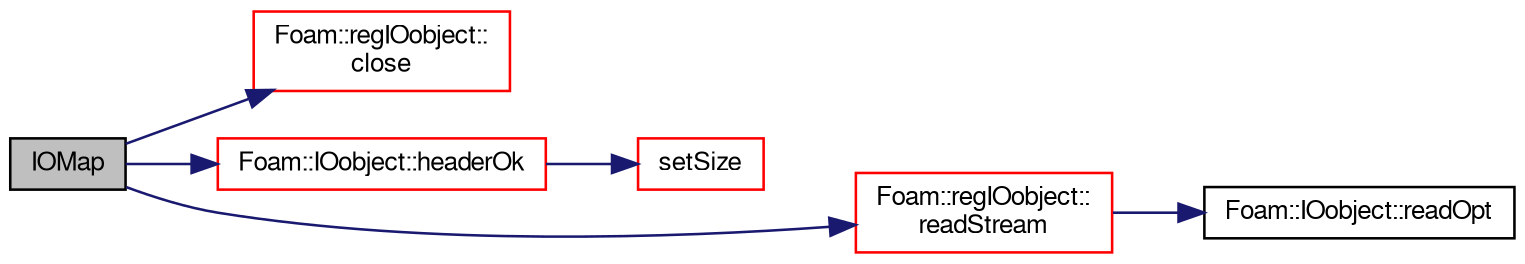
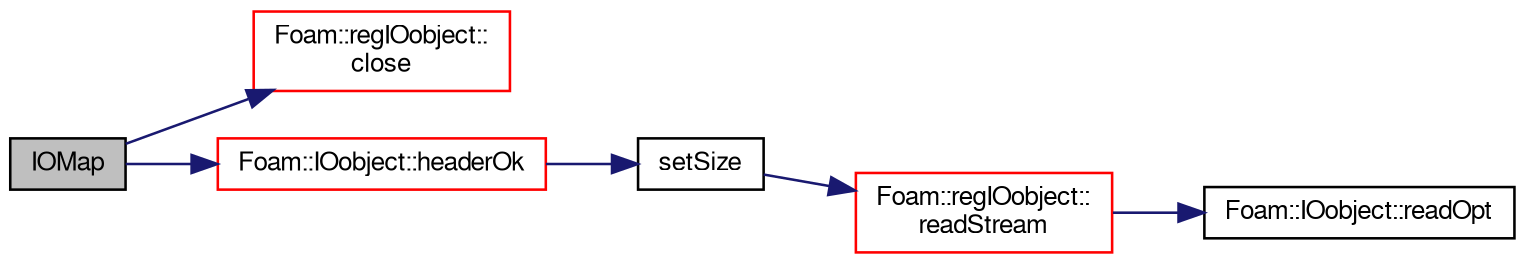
(701, 164) -> (701, 164)
(476, 235) -> (797, 180)
